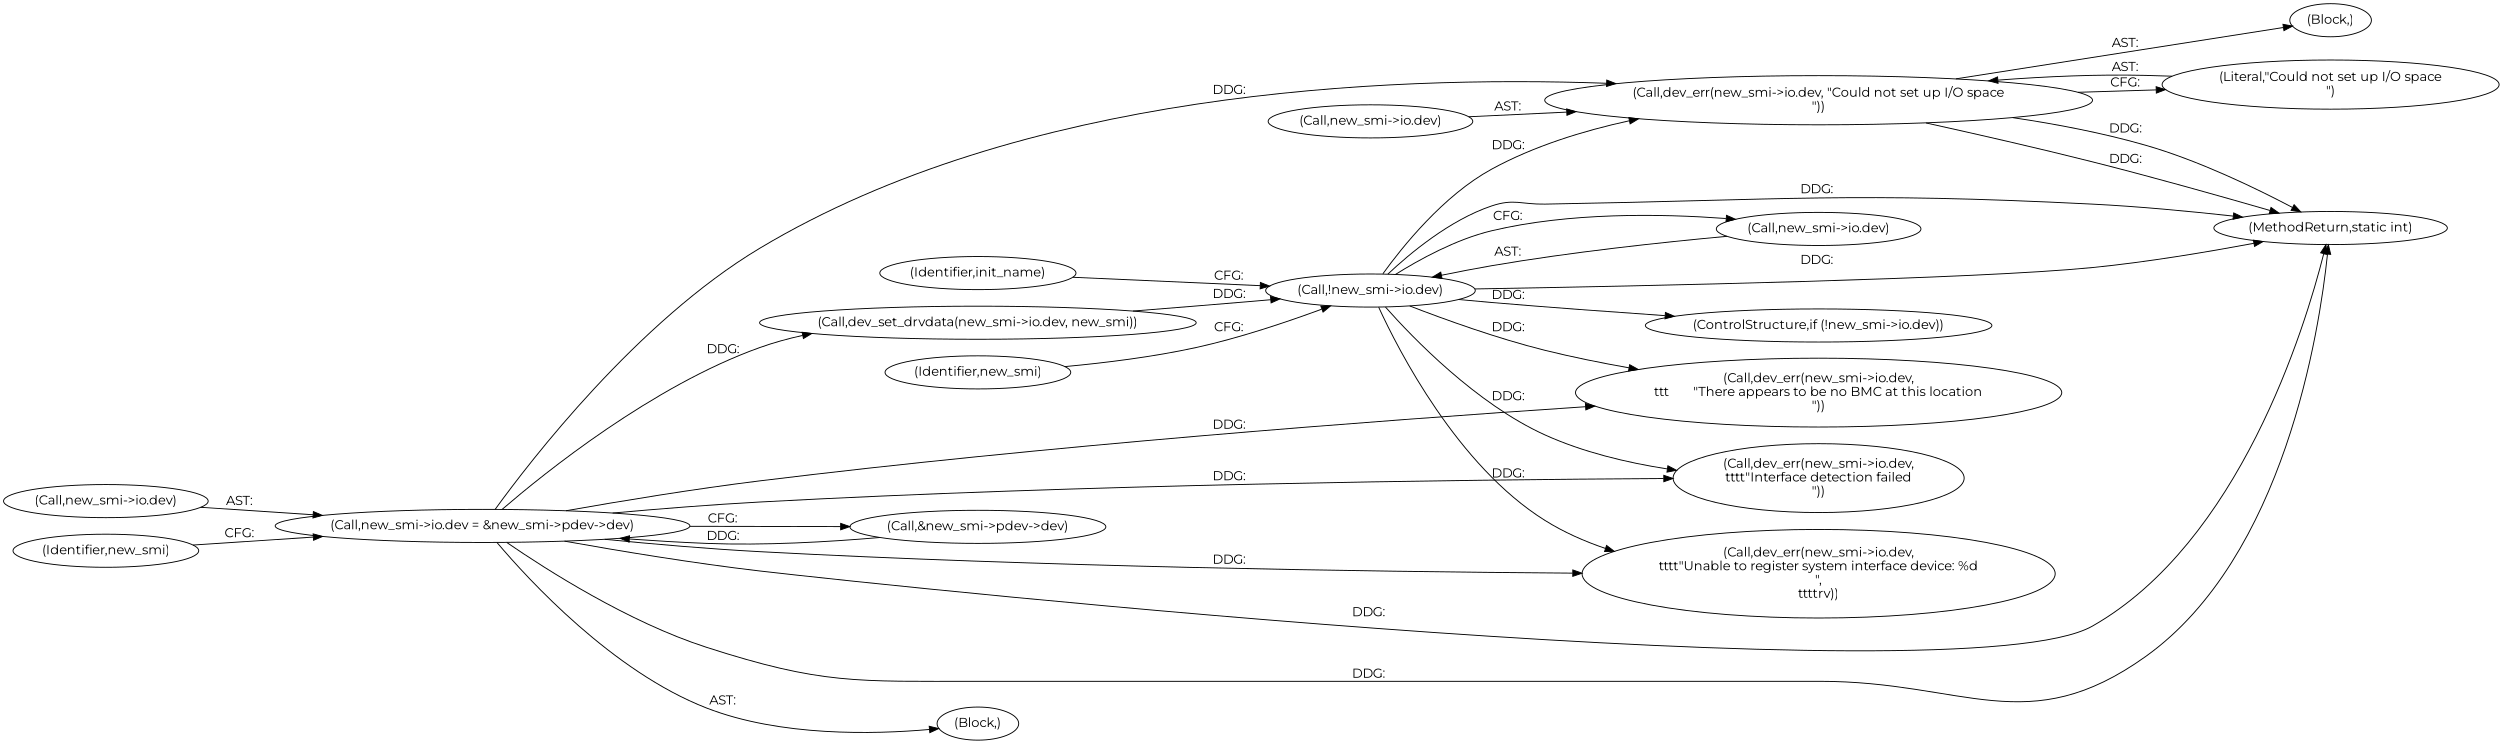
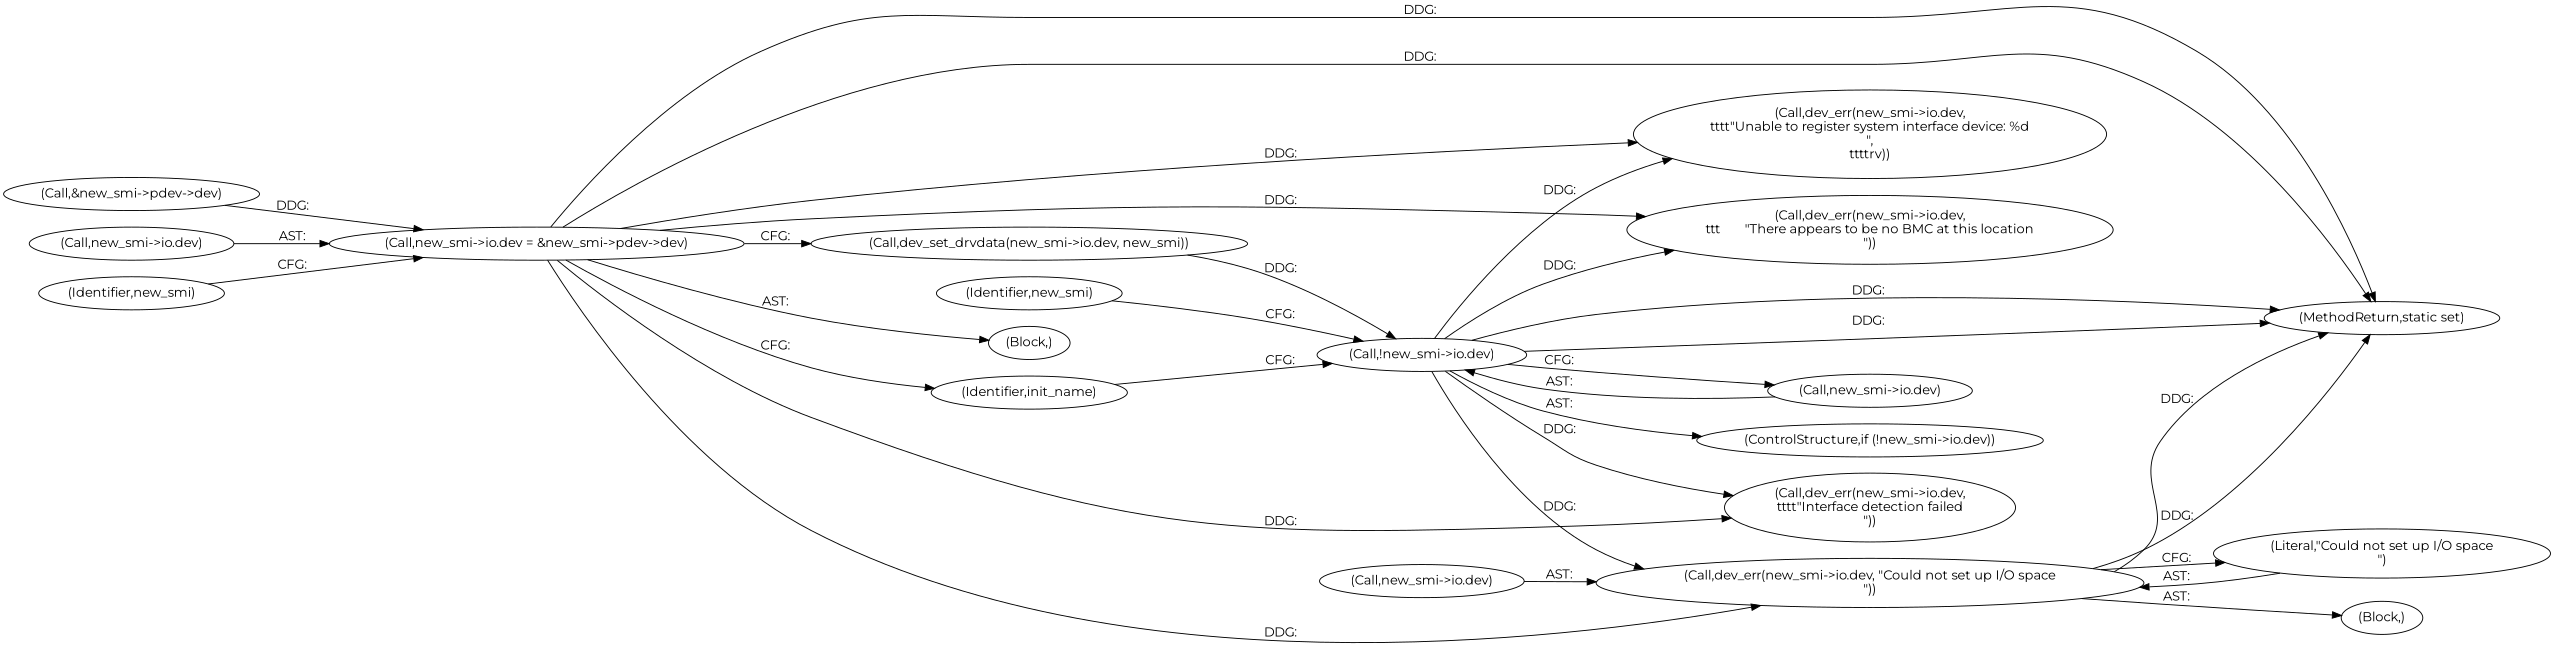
(2331, 228) -> (2382, 318)
(1510, 296) -> (1561, 404)
(725, 350) -> (778, 237)
(765, 526) -> (739, 343)
